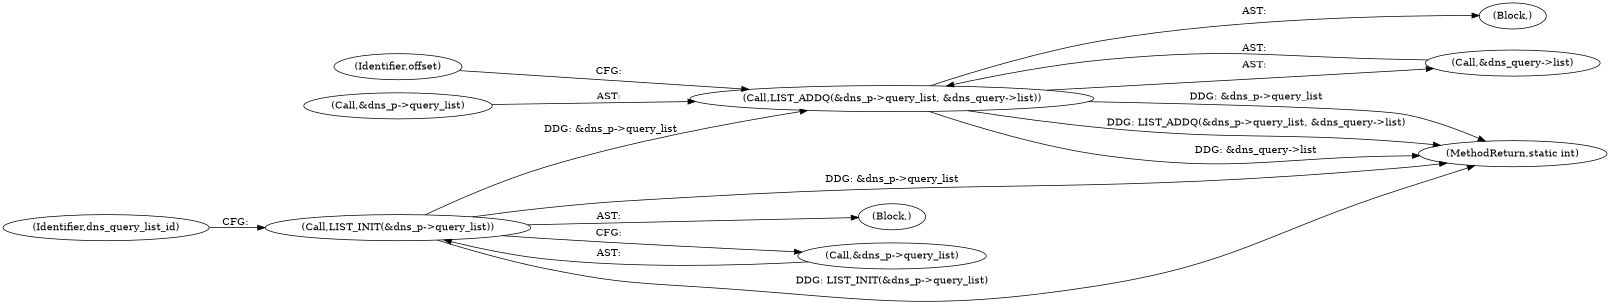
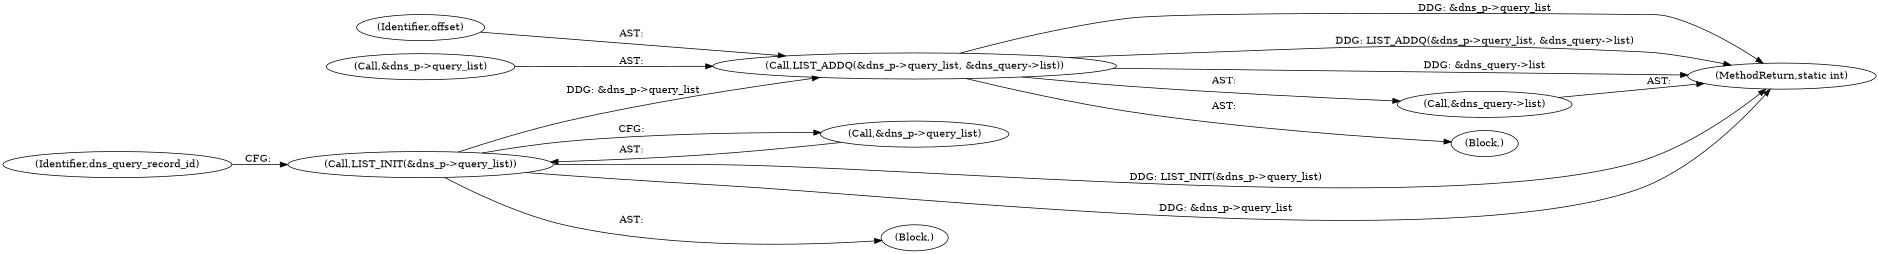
(1190, 54) -> (1627, 91)
(611, 71) -> (633, 34)
(106, 228) -> (117, 165)
